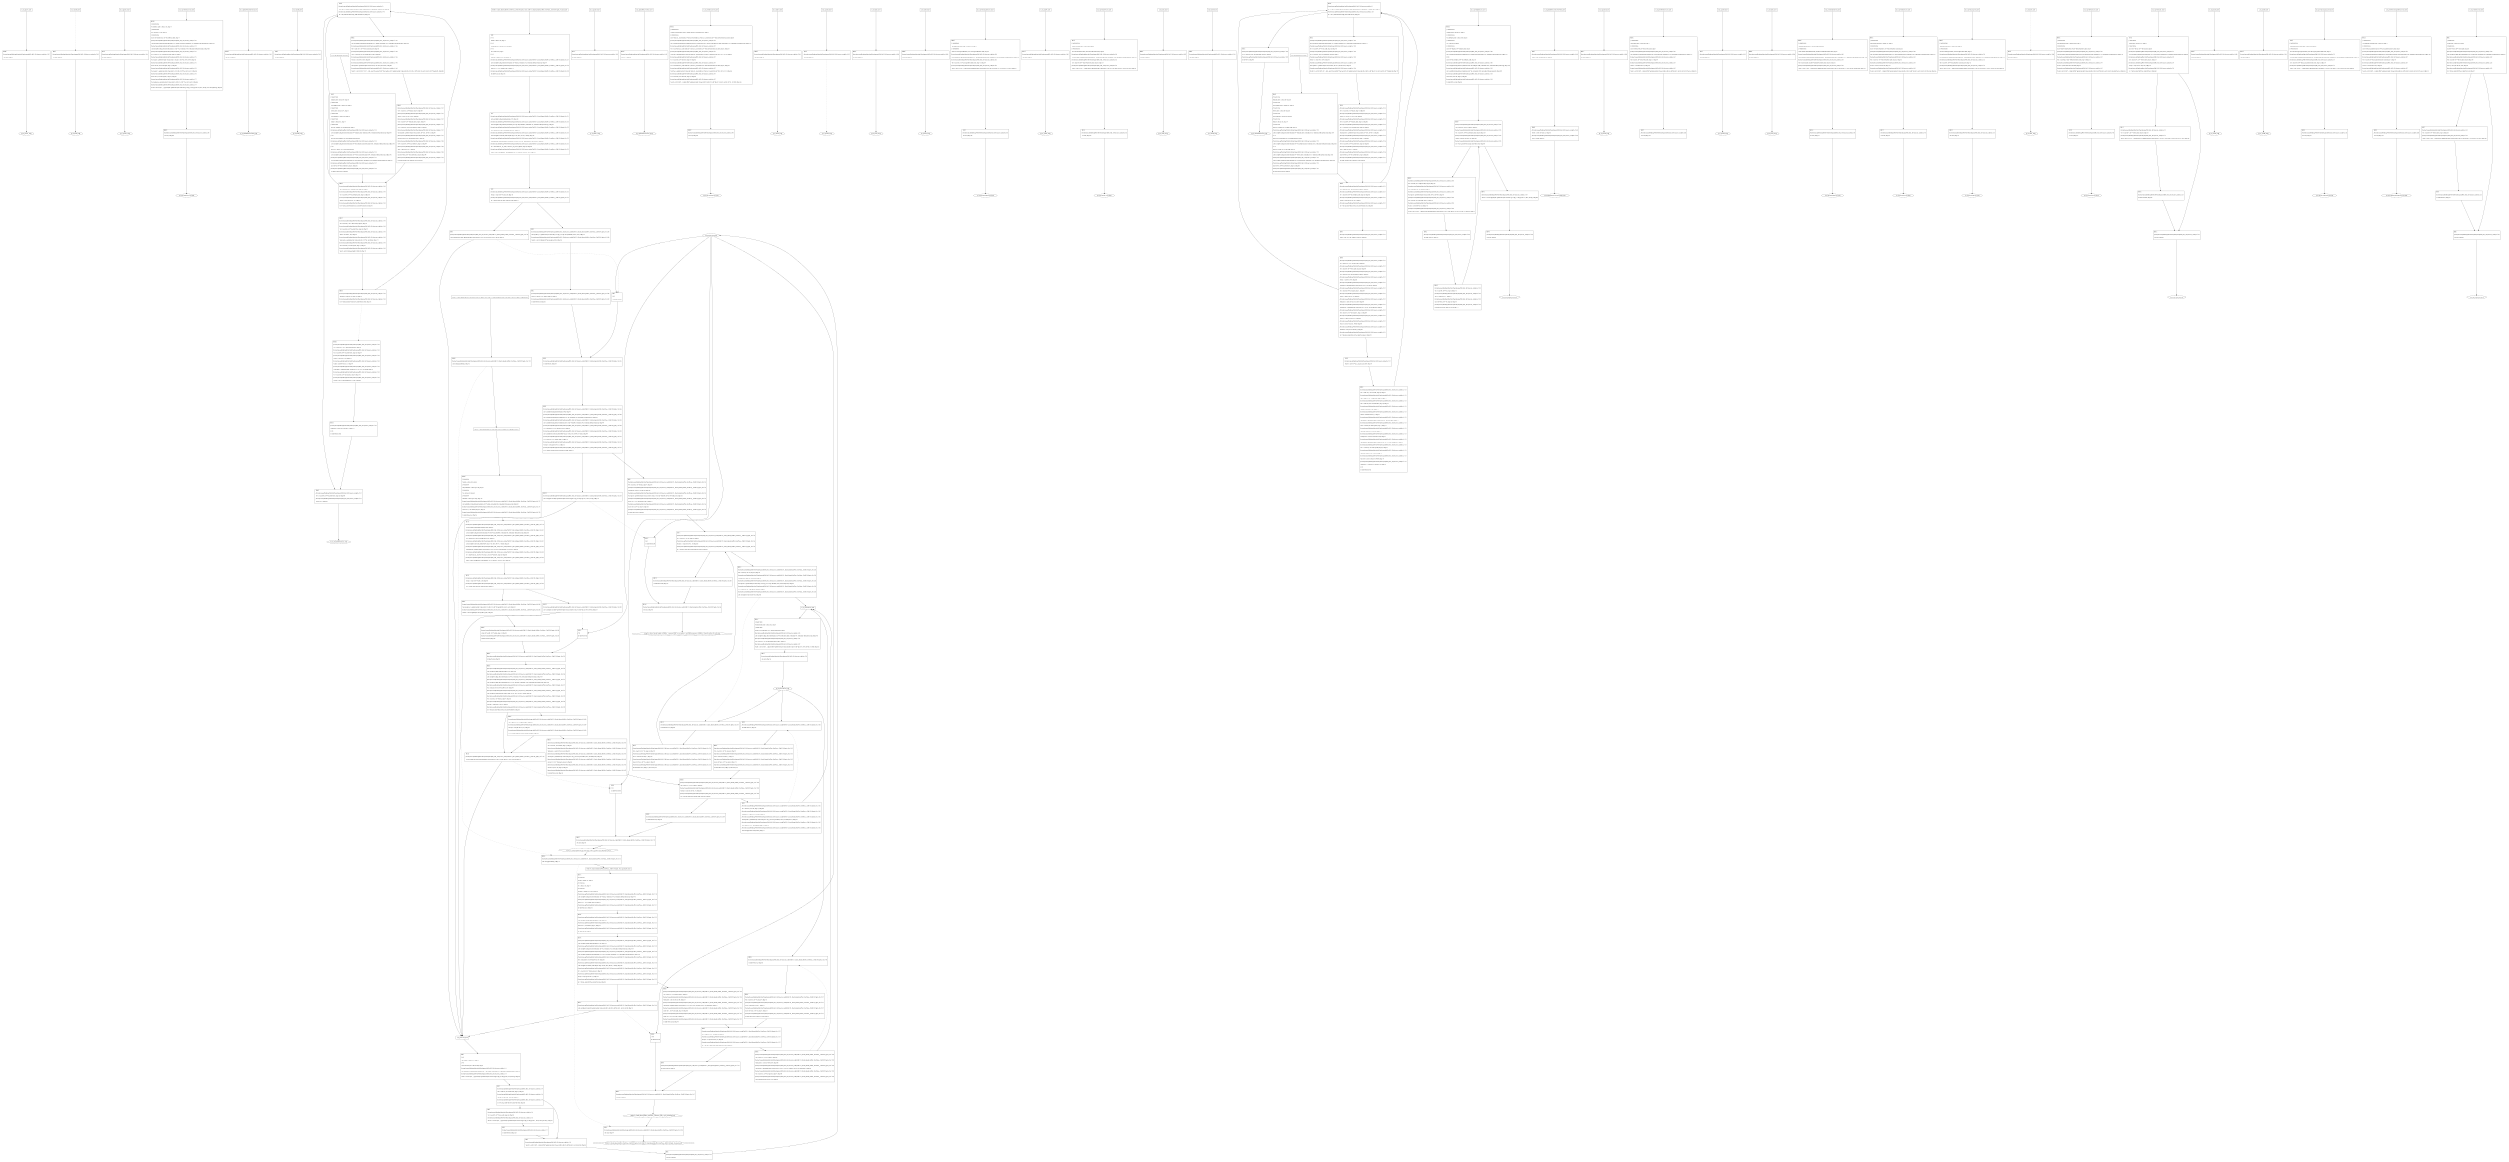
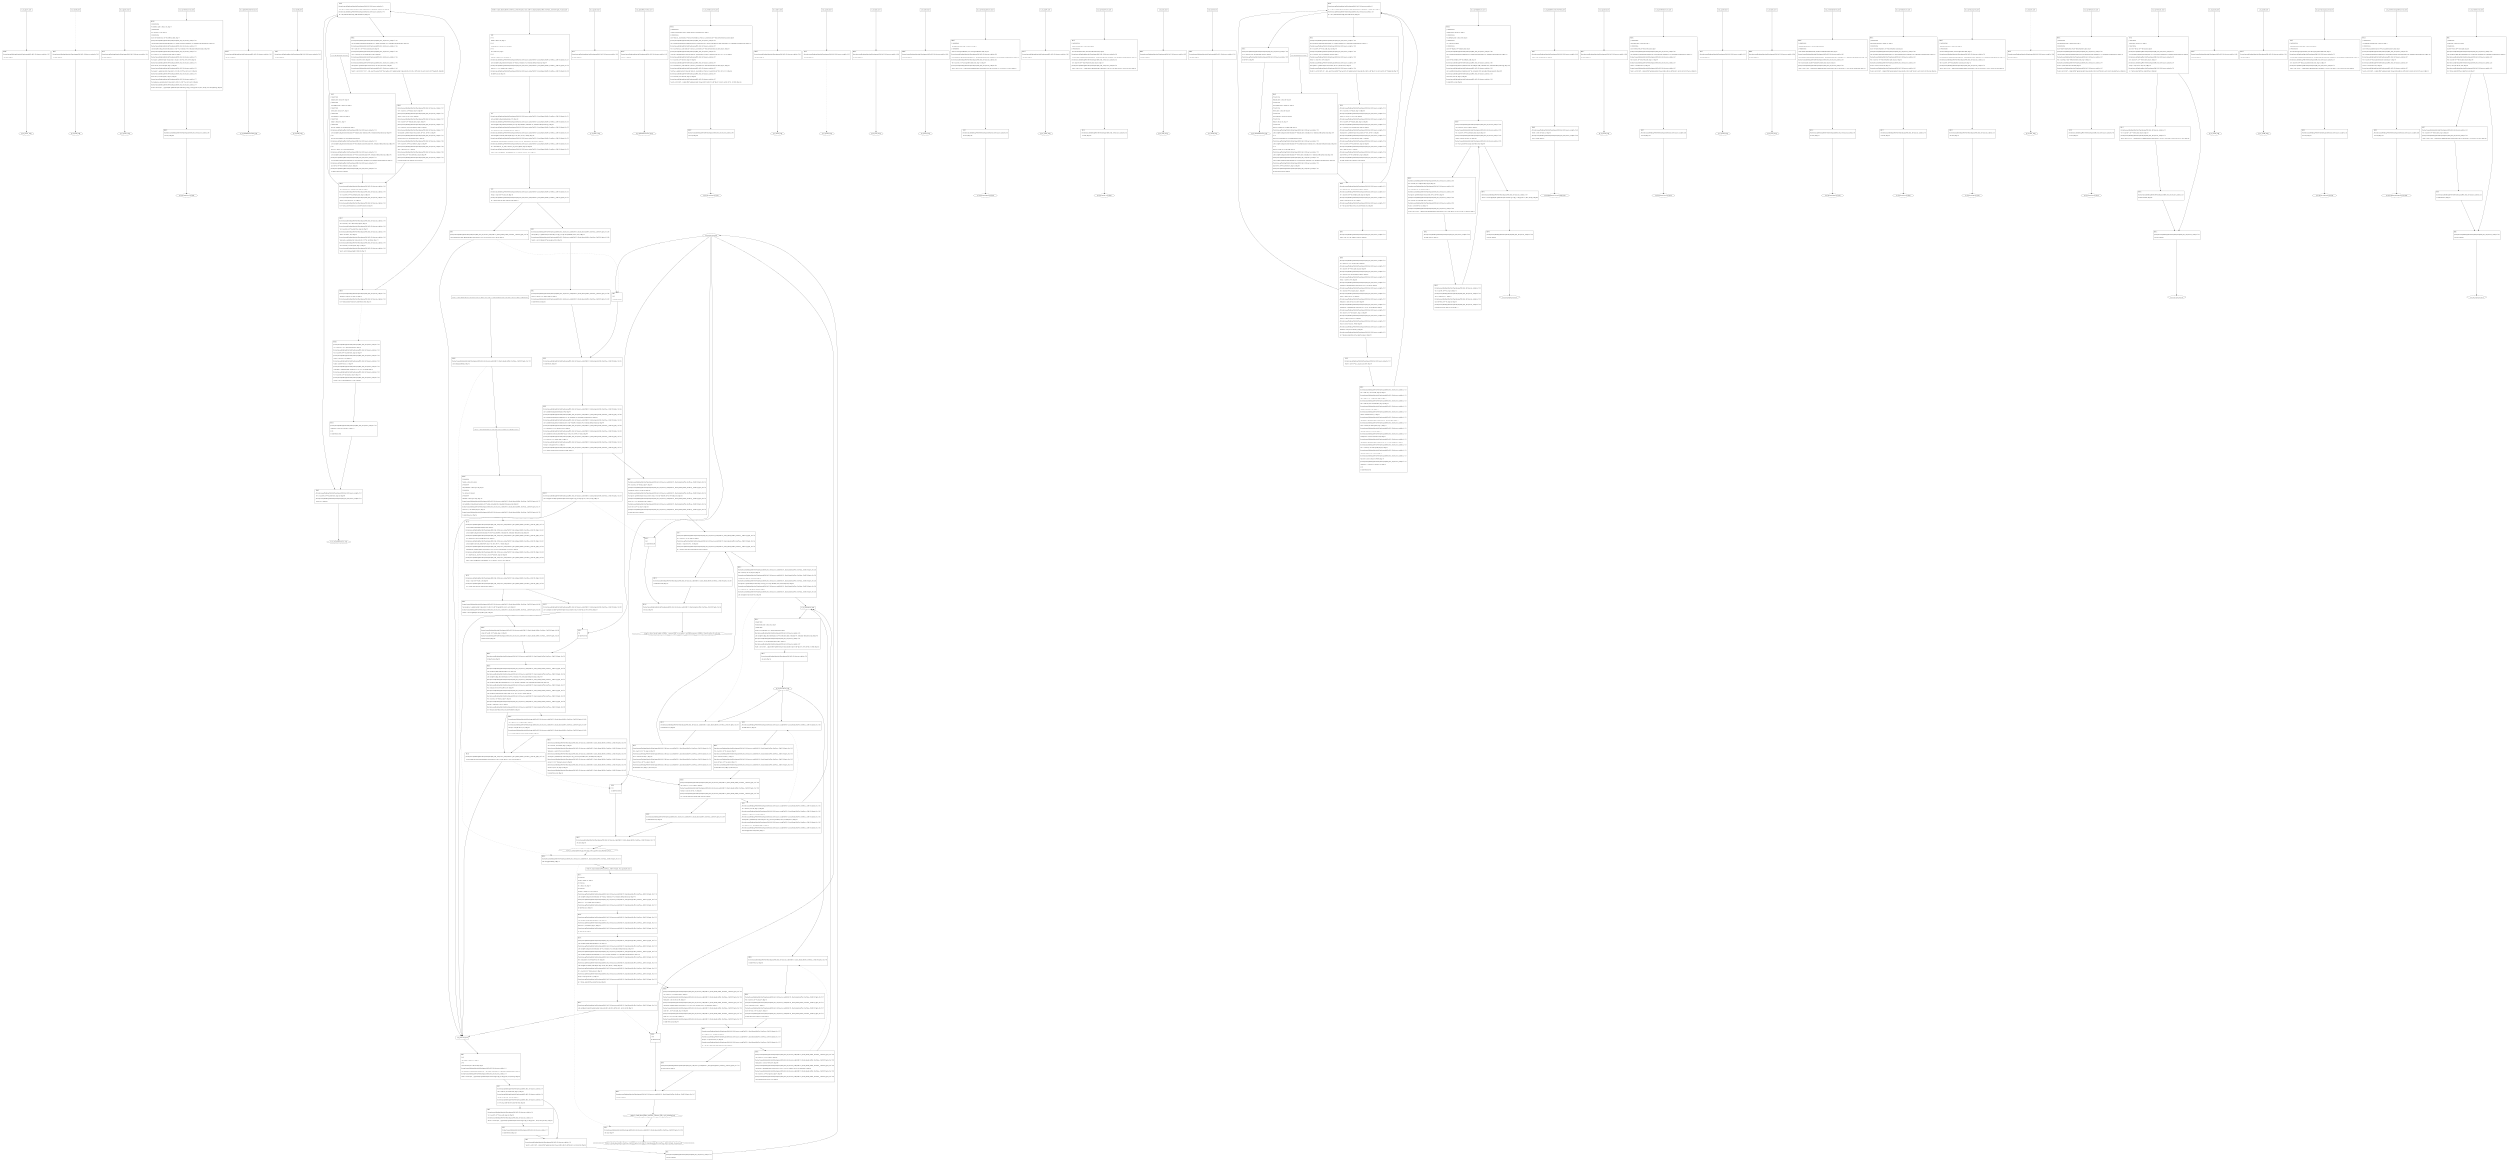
none -> (1663, 195)
